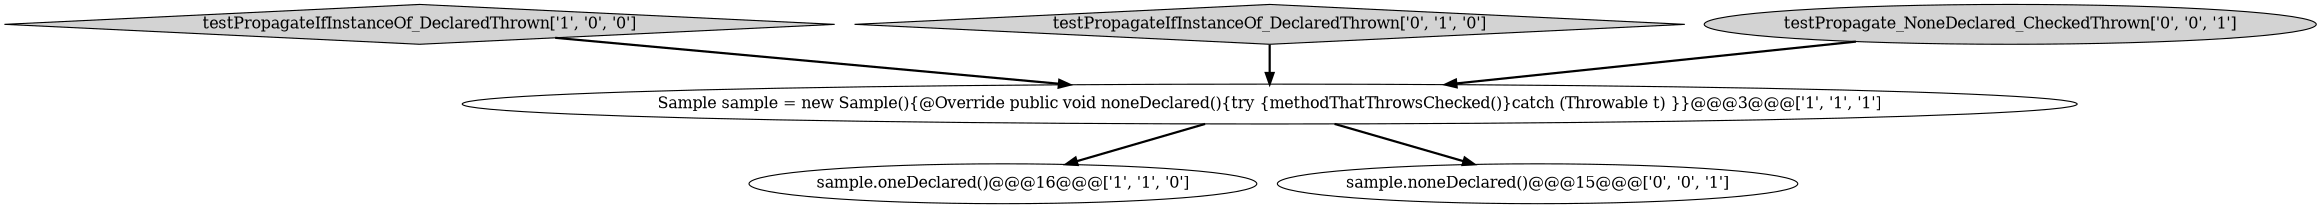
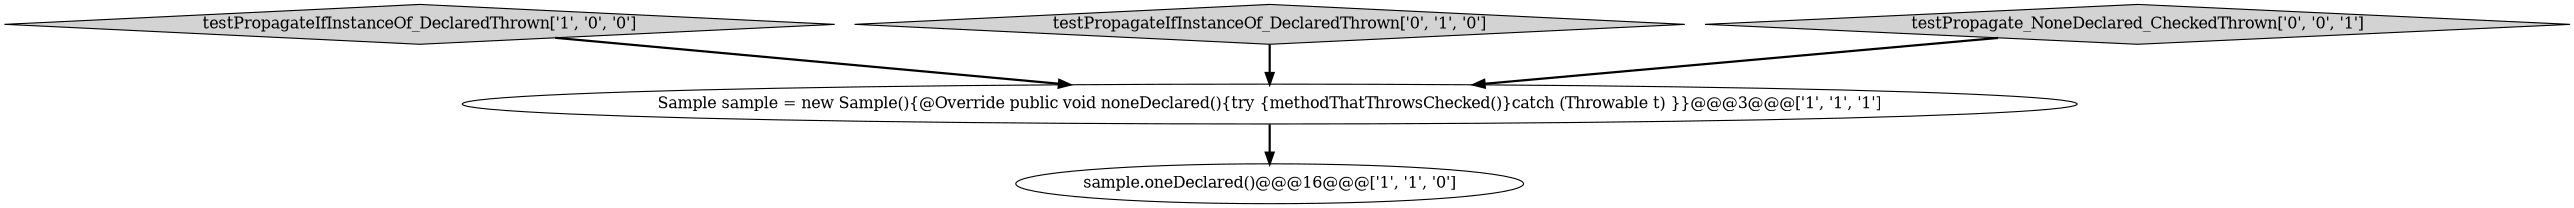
(2010, 24) -> (2138, 24)
(1538, 184) -> none
